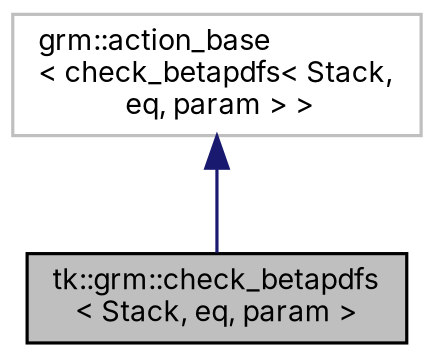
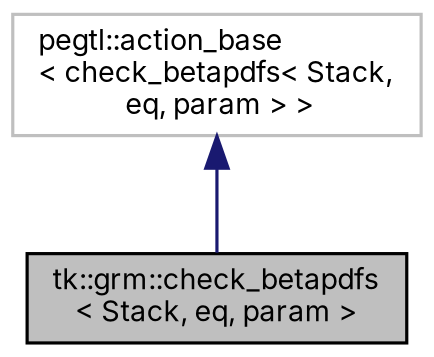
(217, 75) -> (217, 75)
